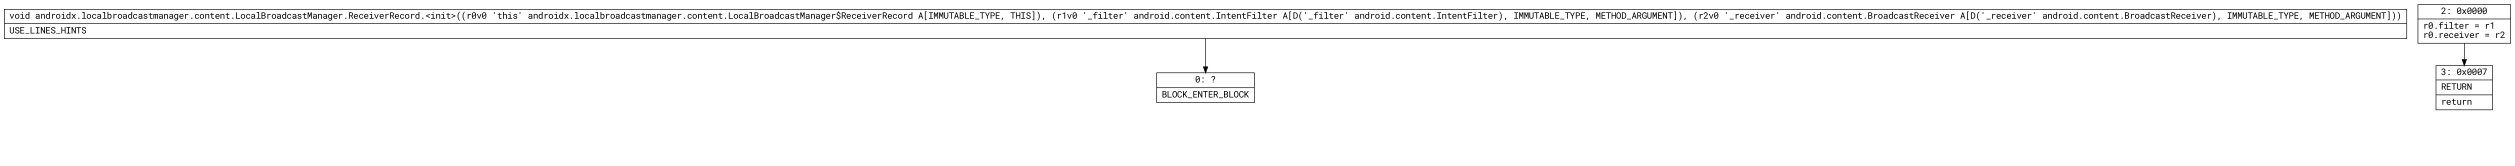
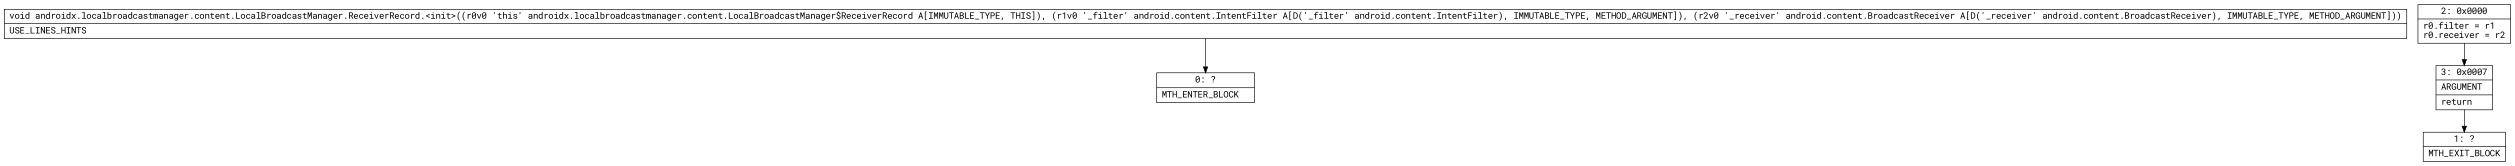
(2457, 87) -> (2462, 87)
(1206, 95) -> (1200, 95)
none -> (2464, 147)
